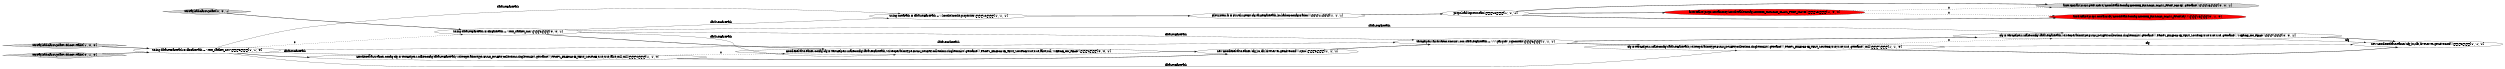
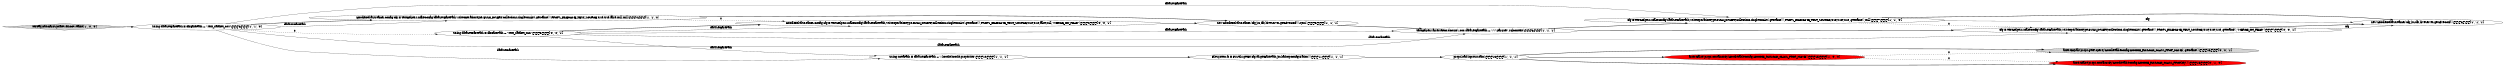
(207, 12) -> none
(65, 55) -> none
